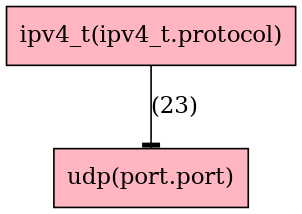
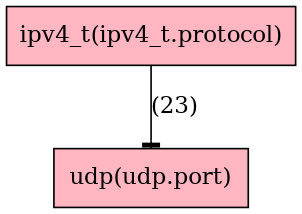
(151, 178) -> (151, 178)
